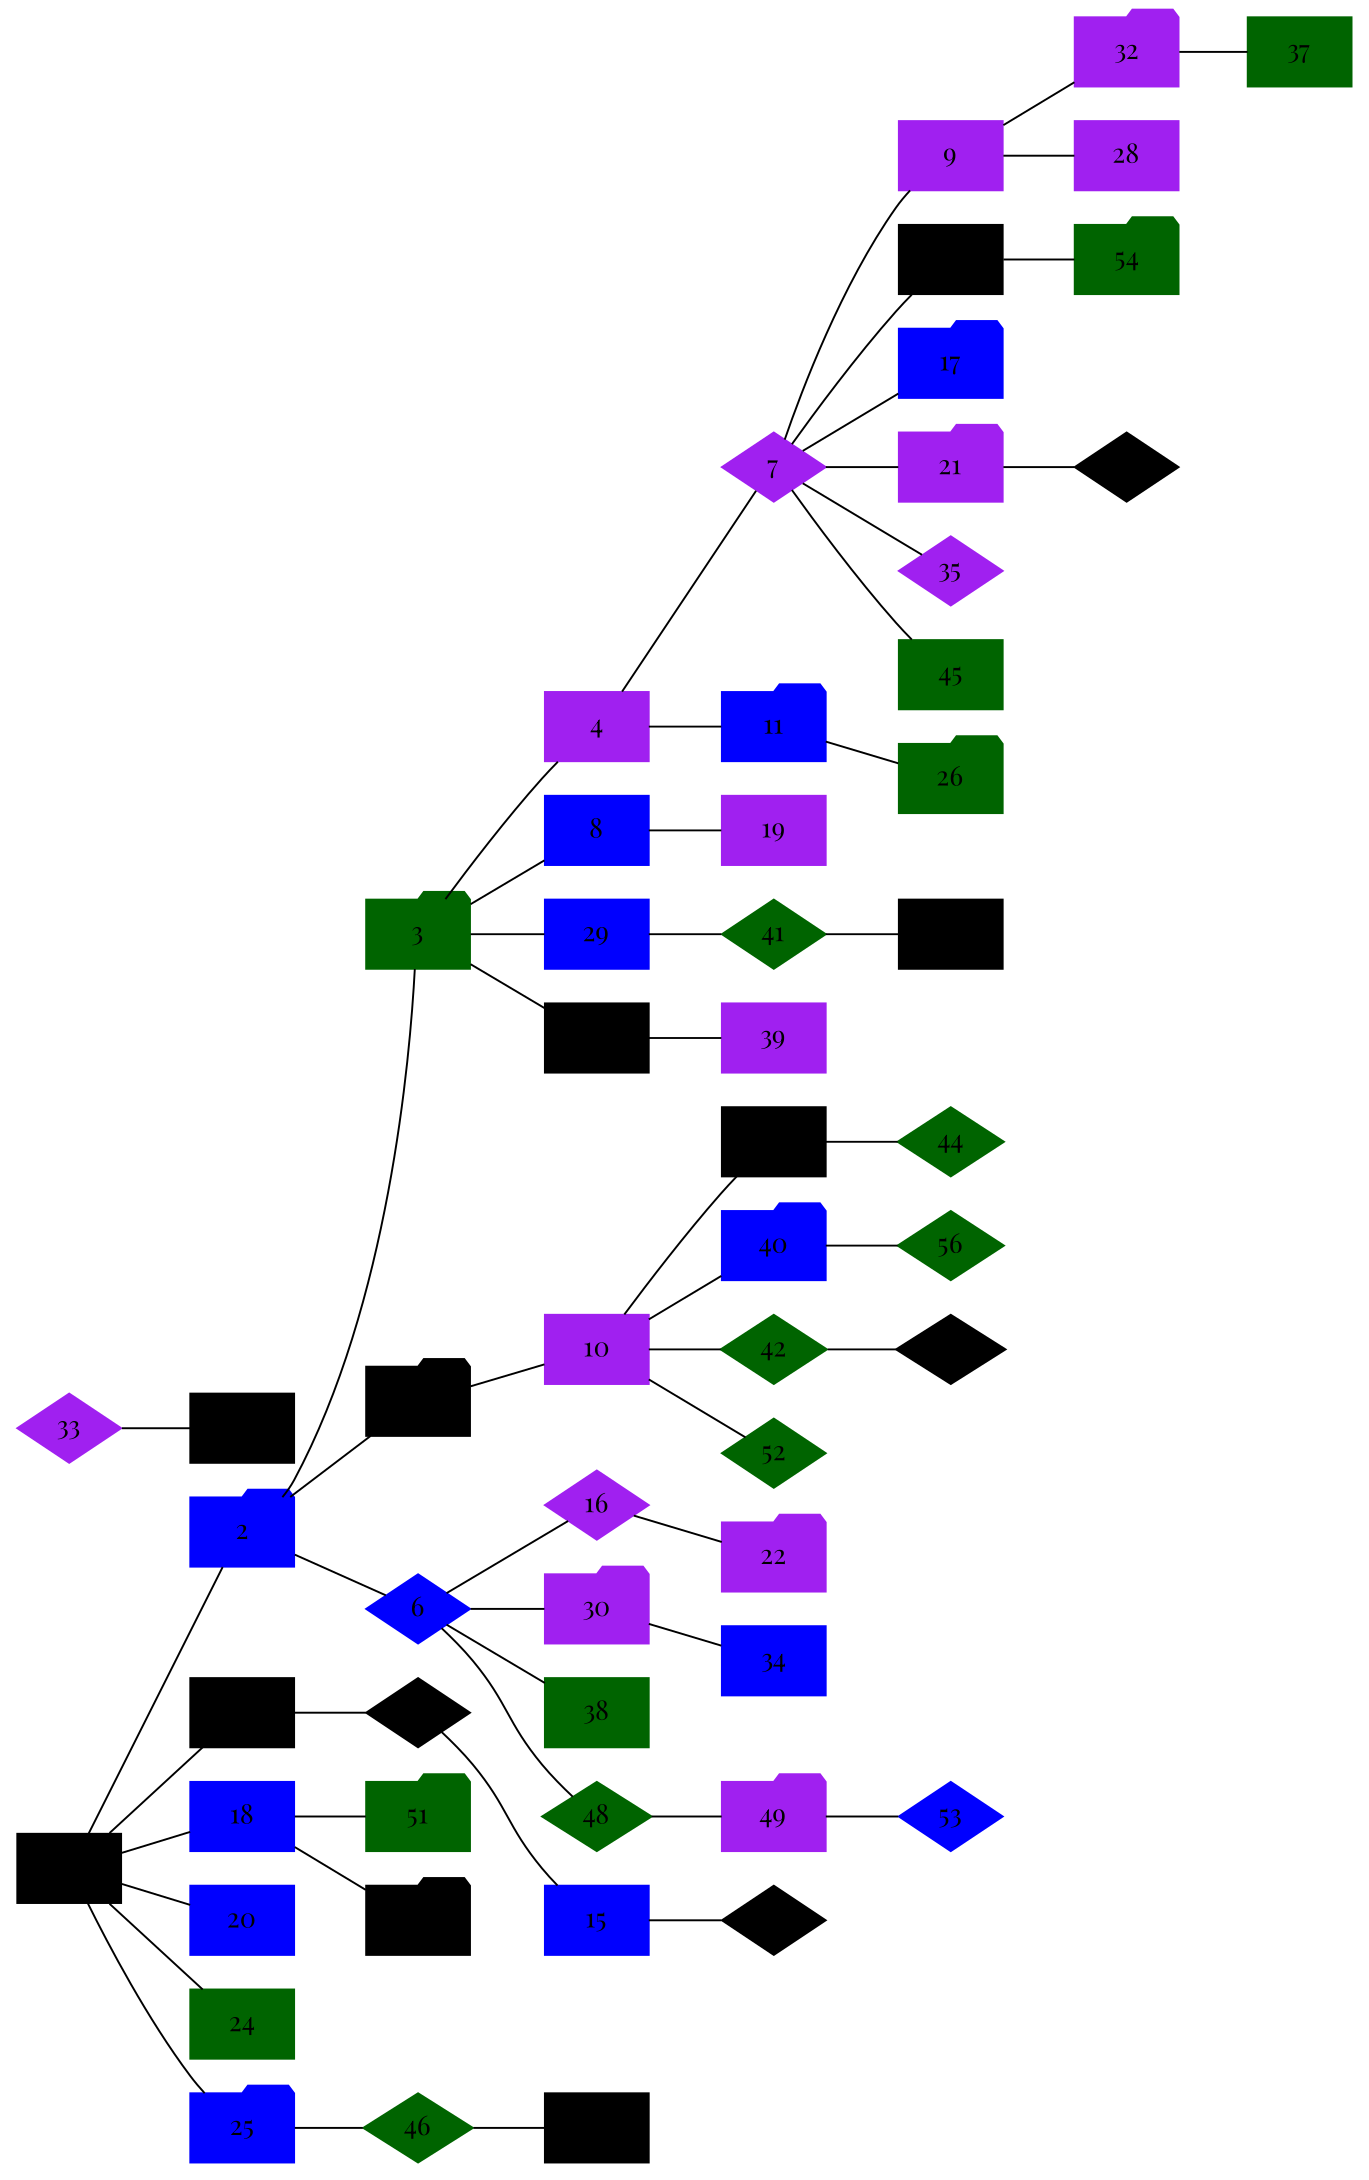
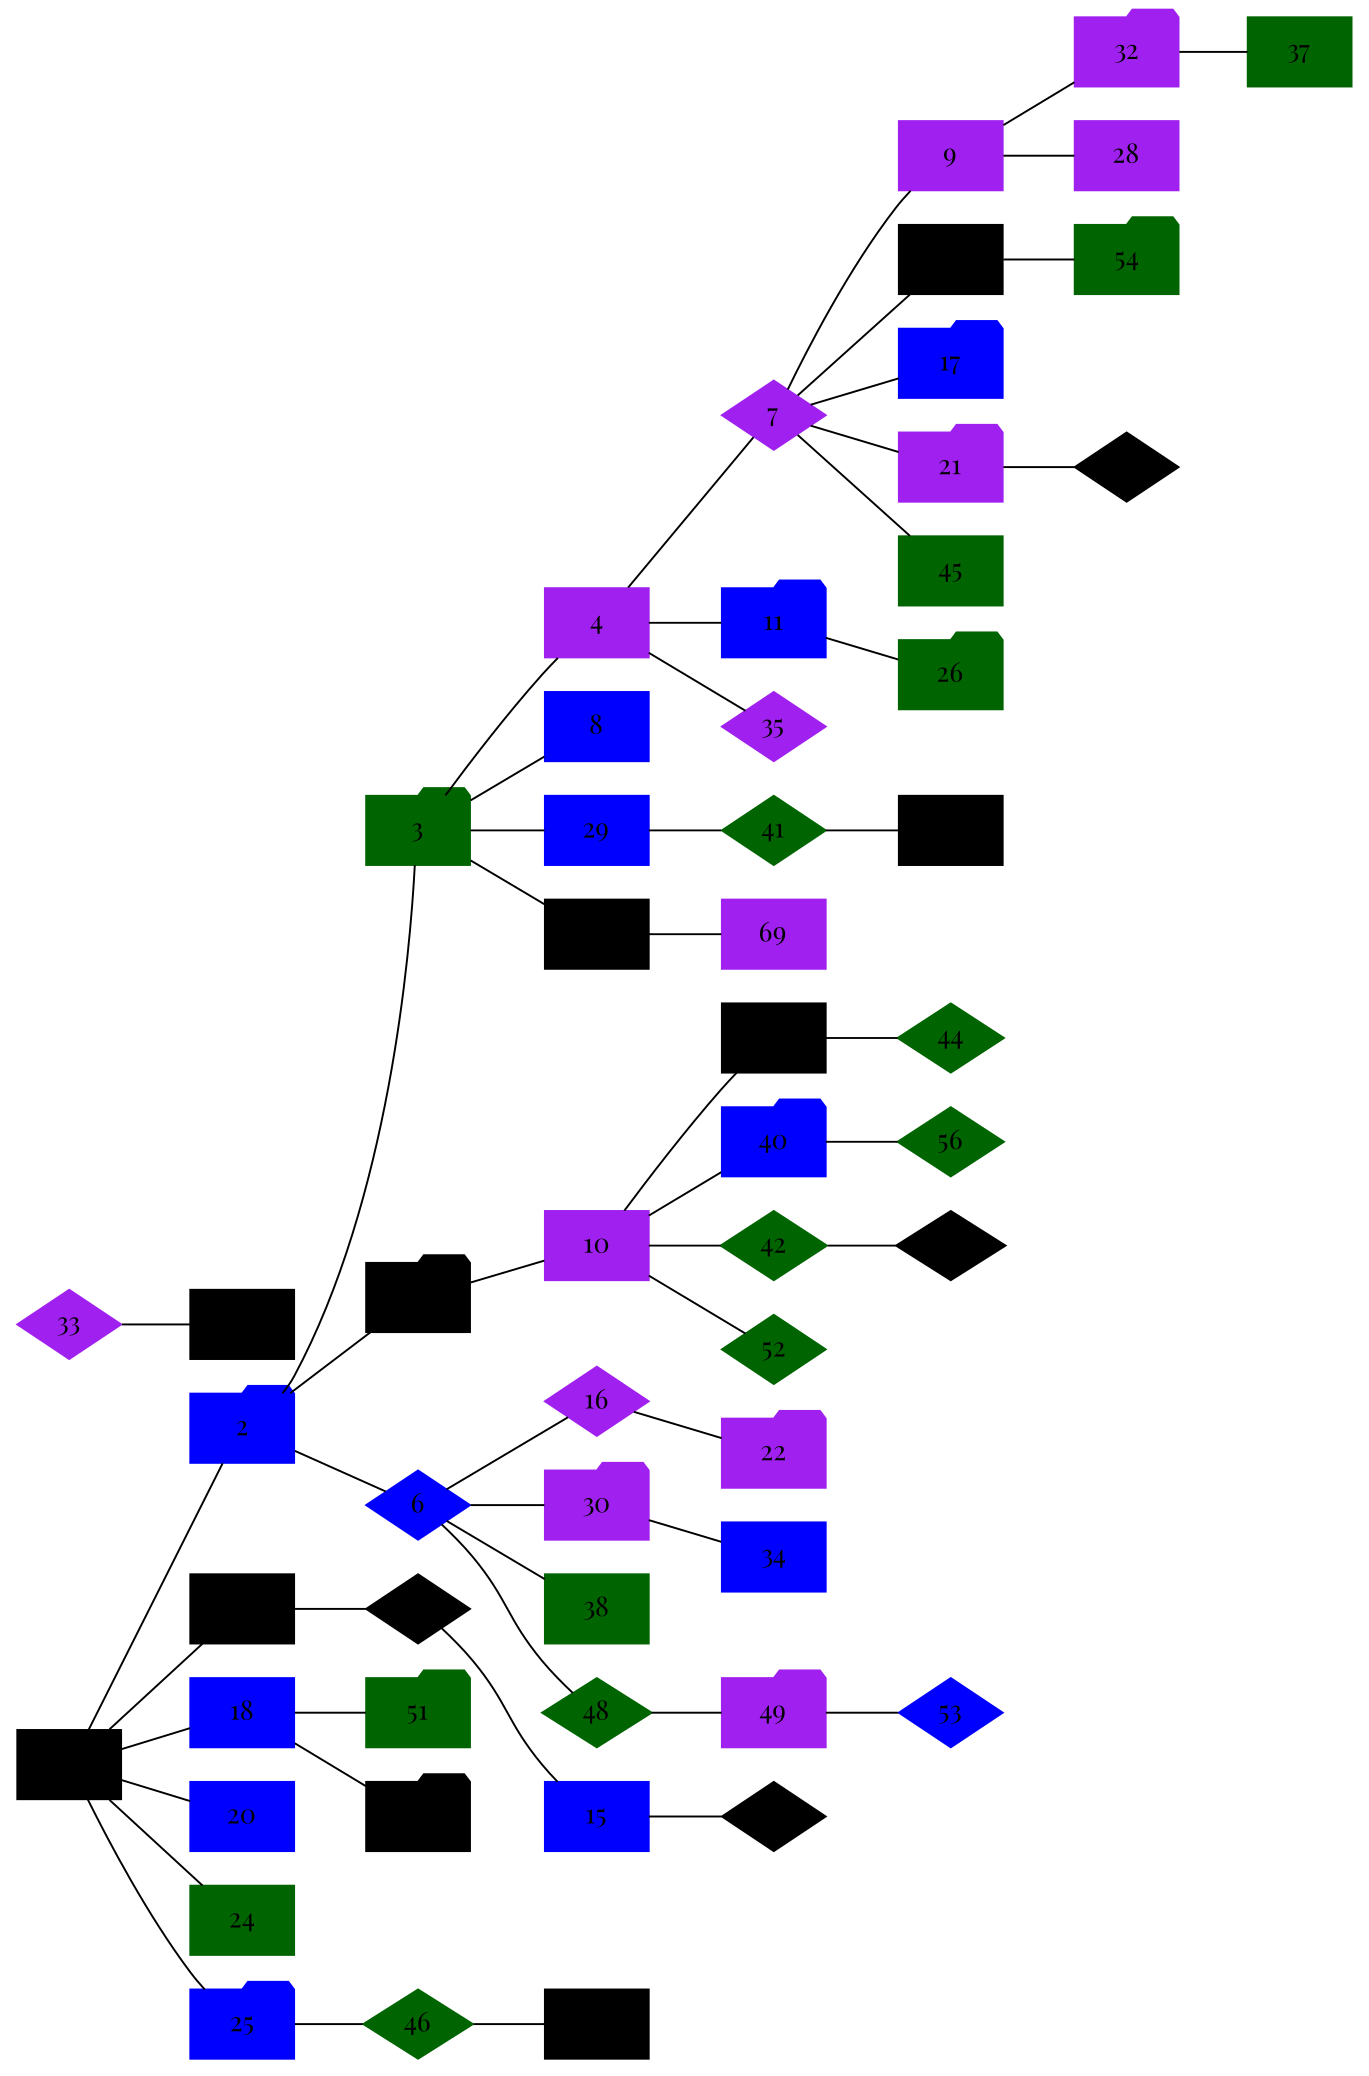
(862, 519) -> (697, 682)
(774, 830) -> none
(774, 1038) -> (774, 934)
